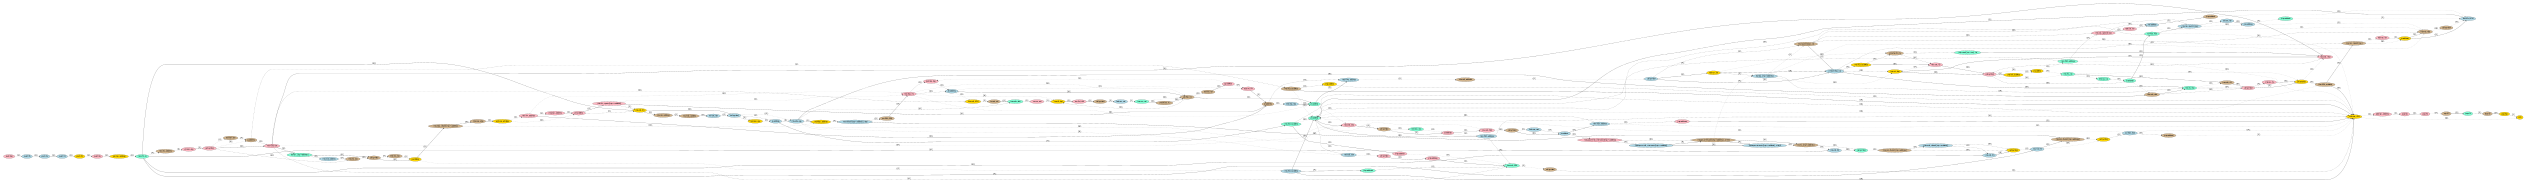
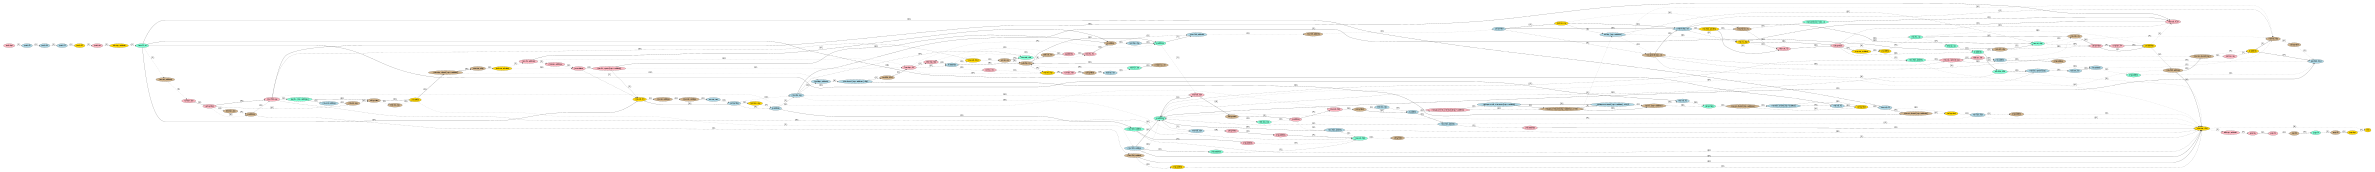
(1049, 84) -> (1015, 62)
(1026, 102) -> (968, 70)
(821, 122) -> (821, 82)
